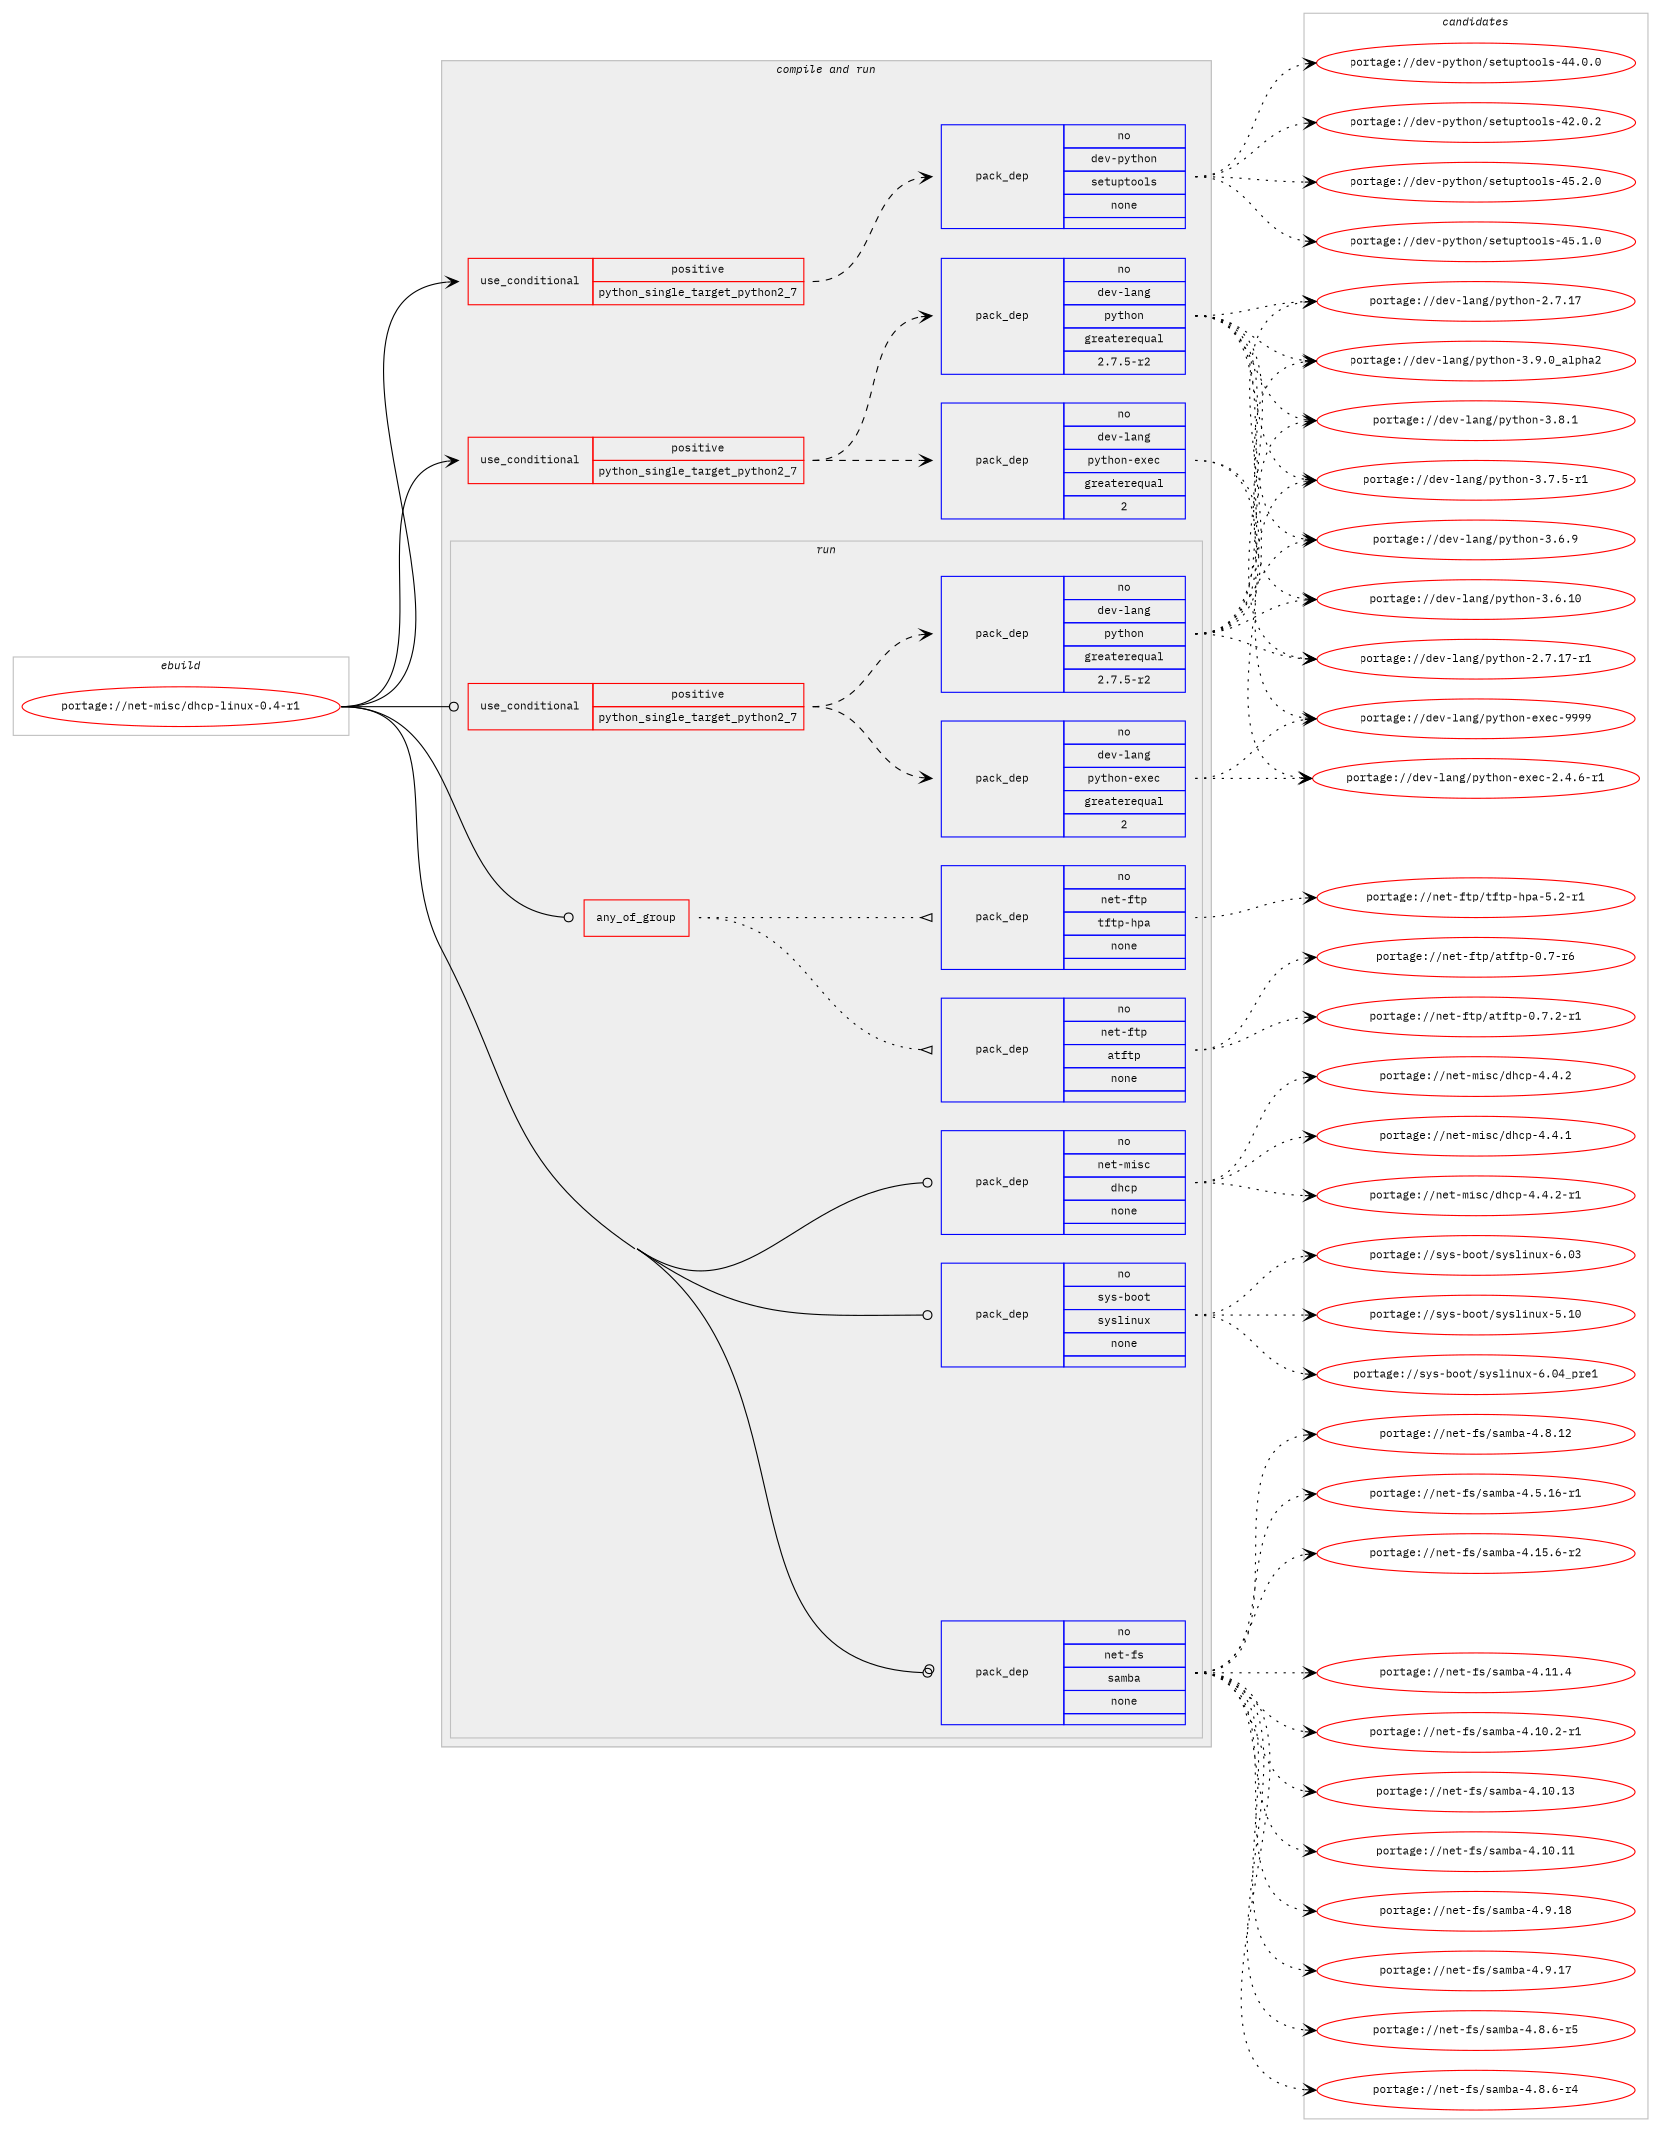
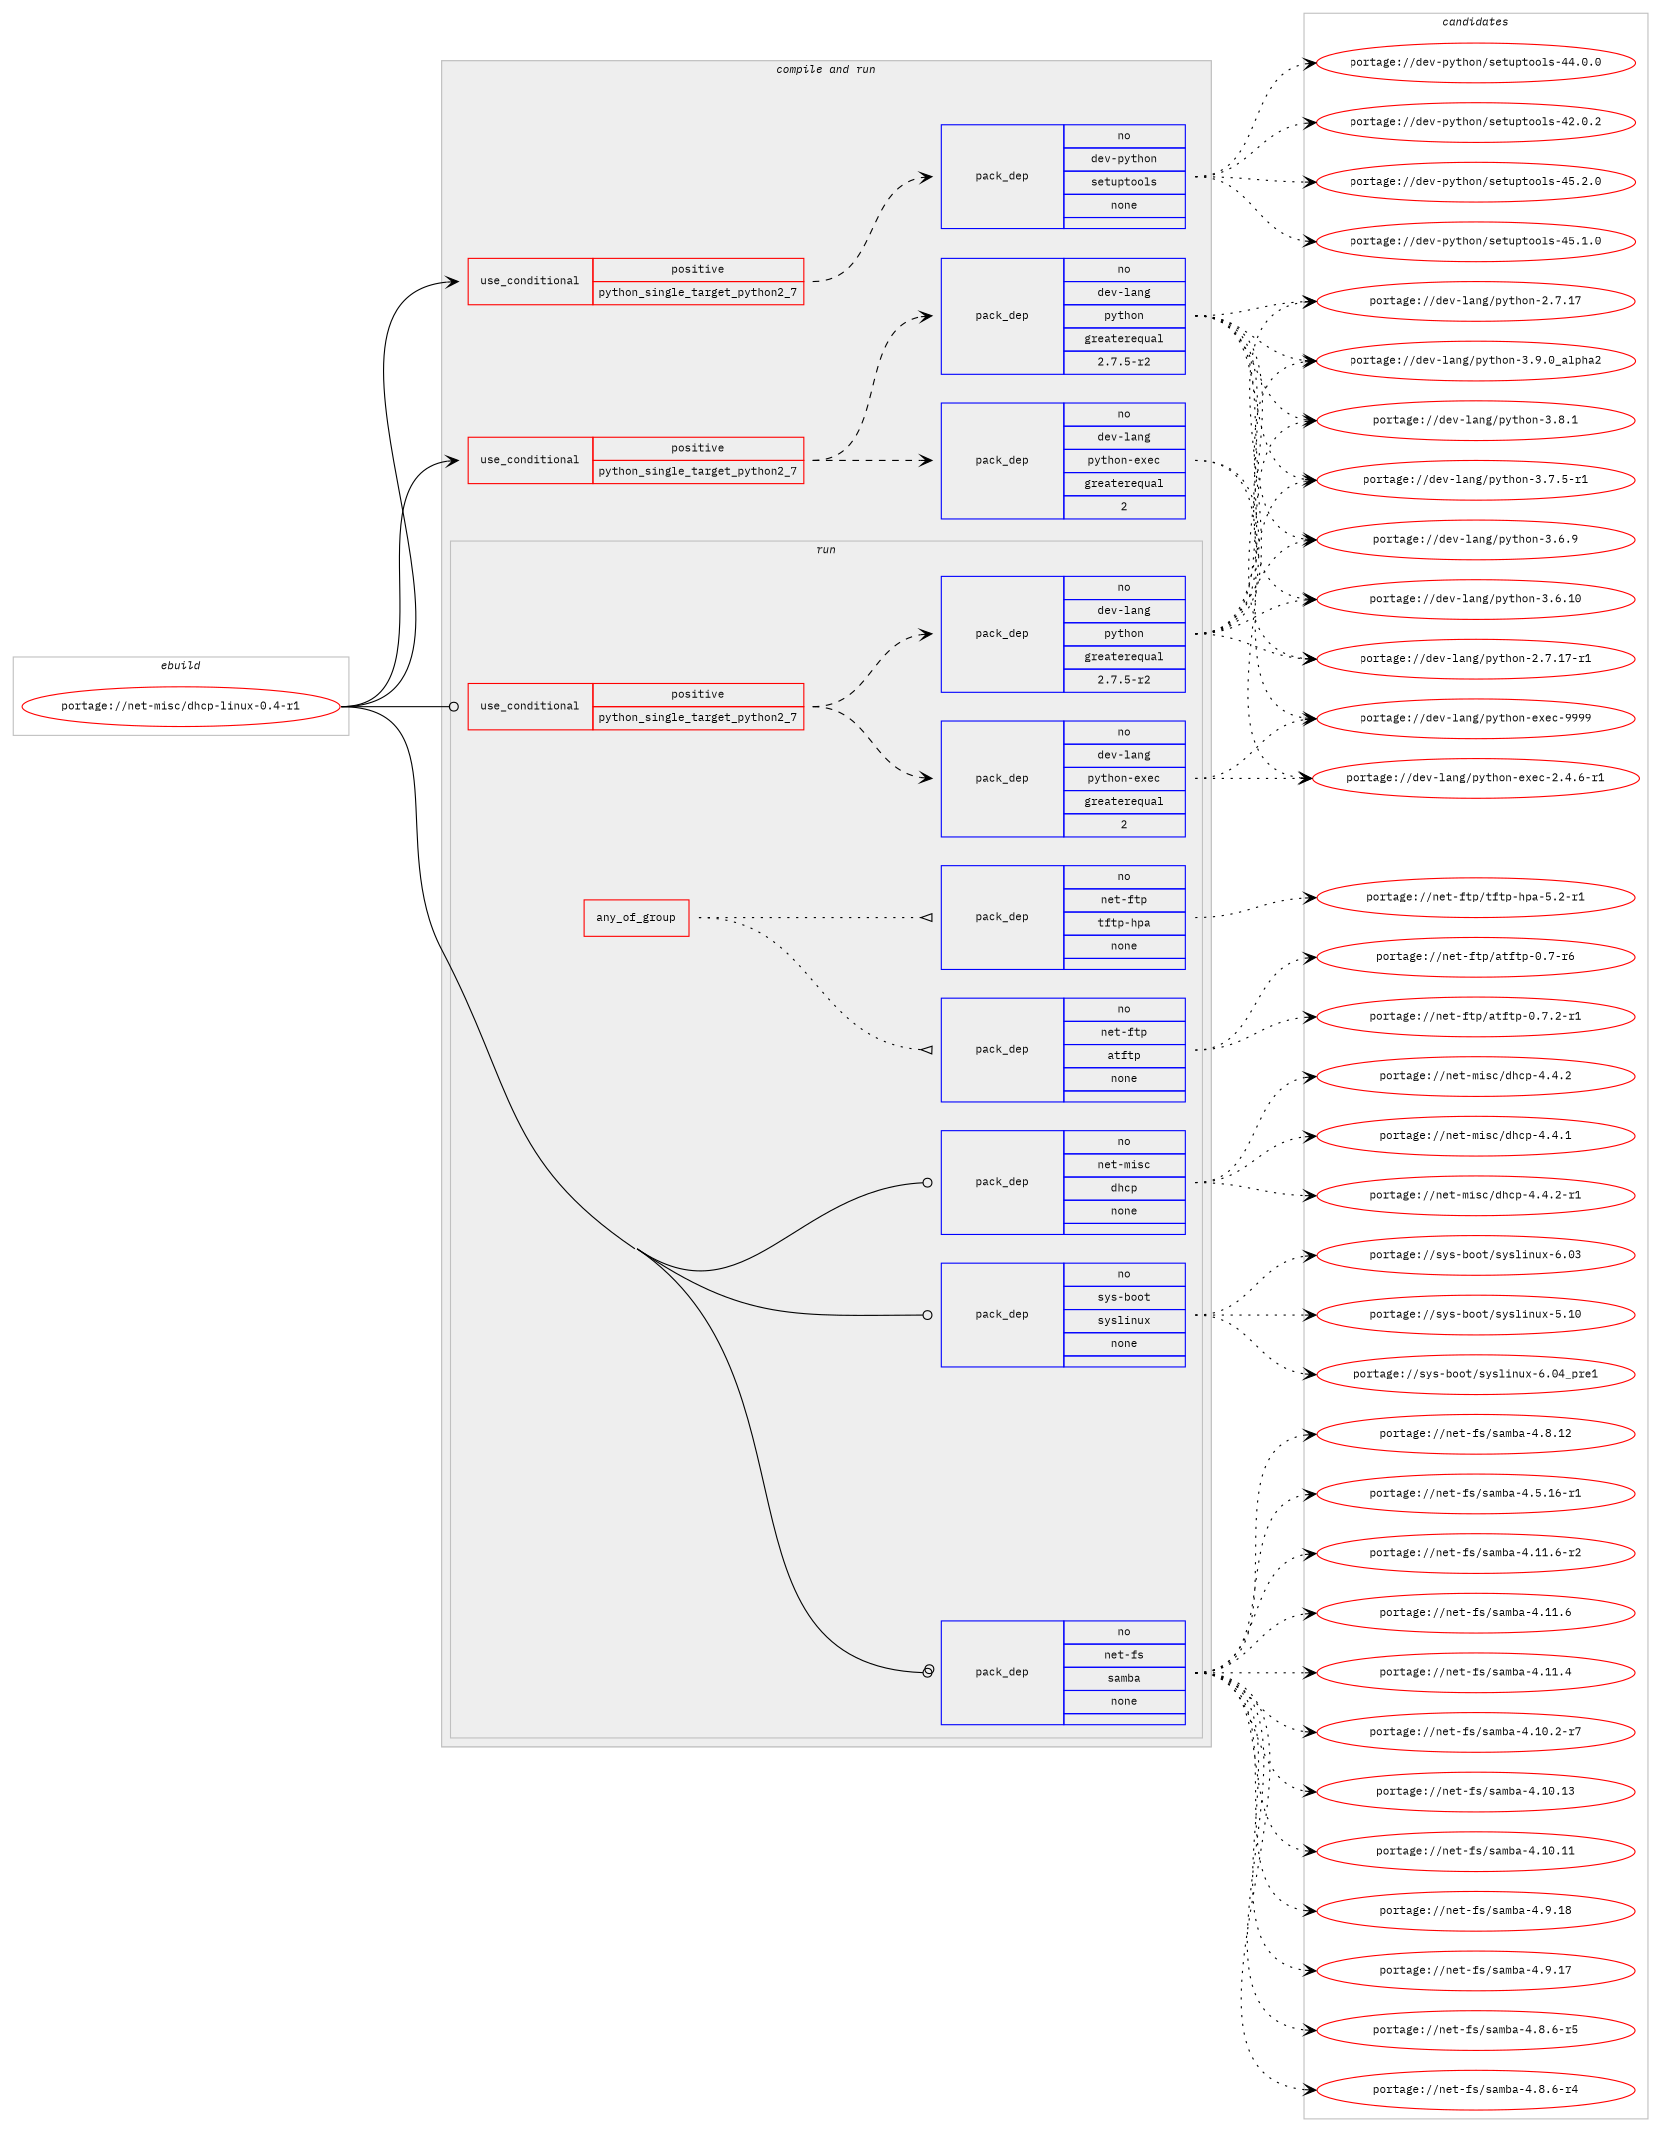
(459, 815) -> none
(1476, 1554) -> (1476, 1554)
none -> (1476, 1613)
(1476, 1732) -> (1476, 1732)
